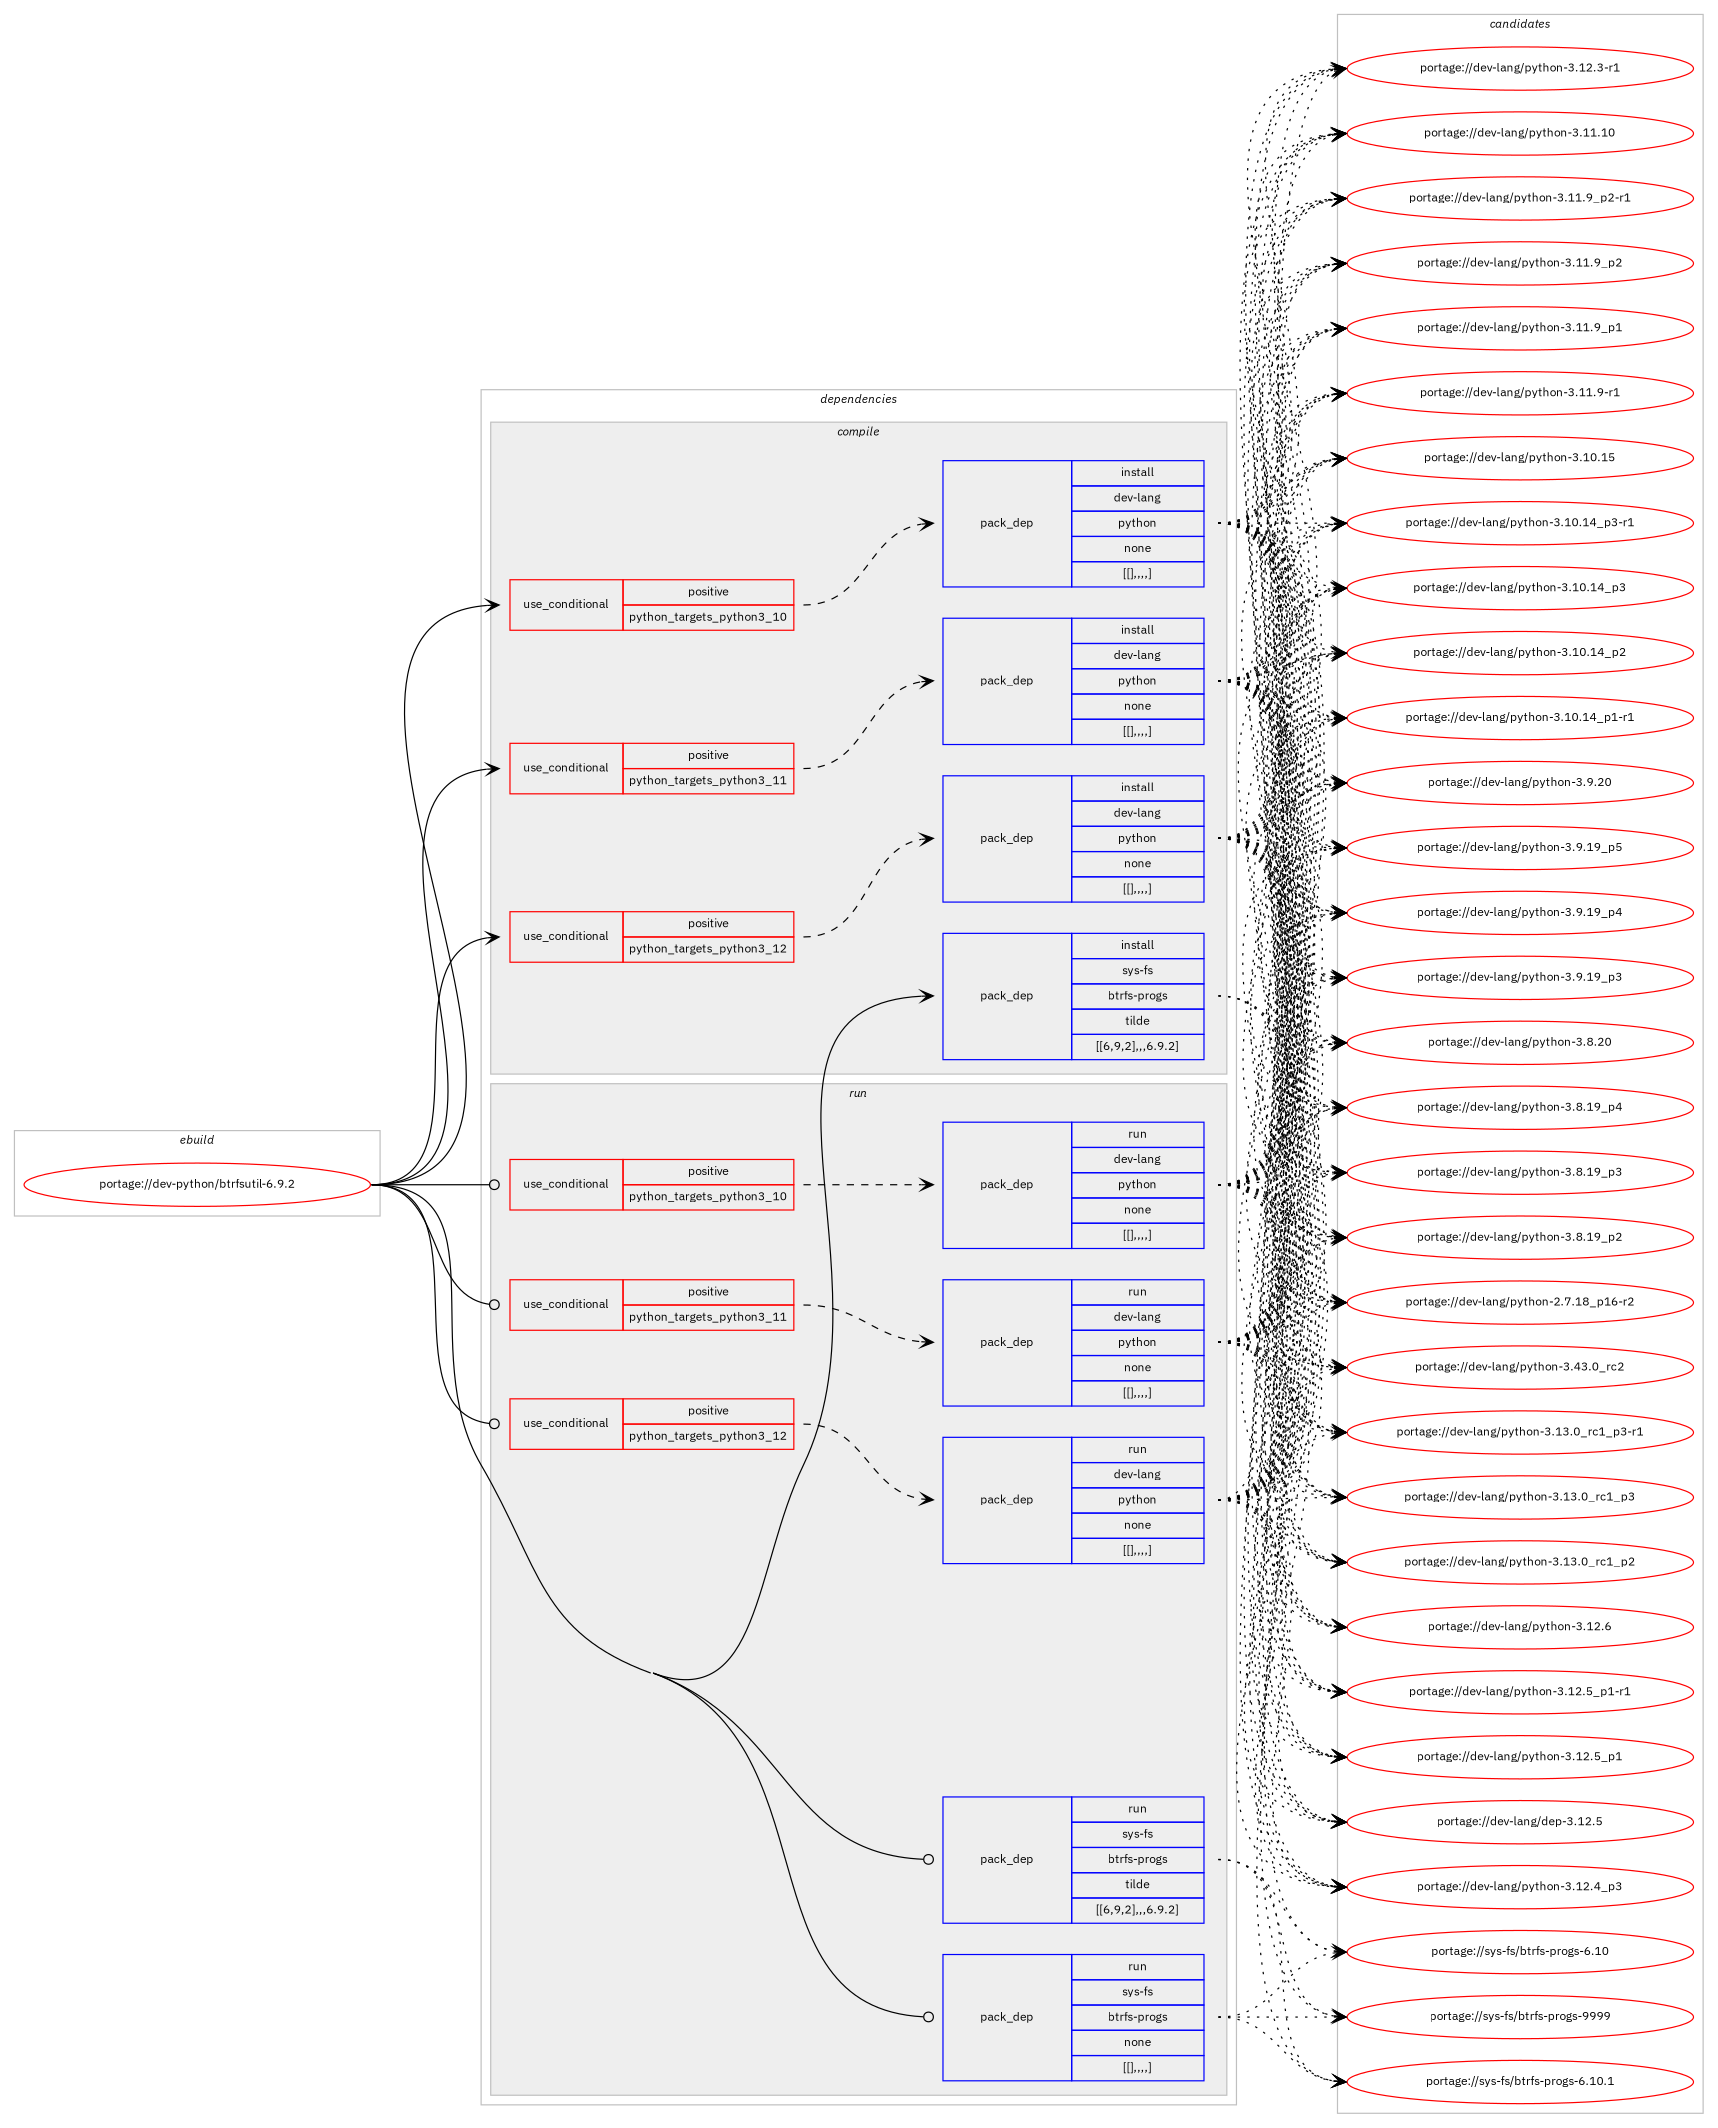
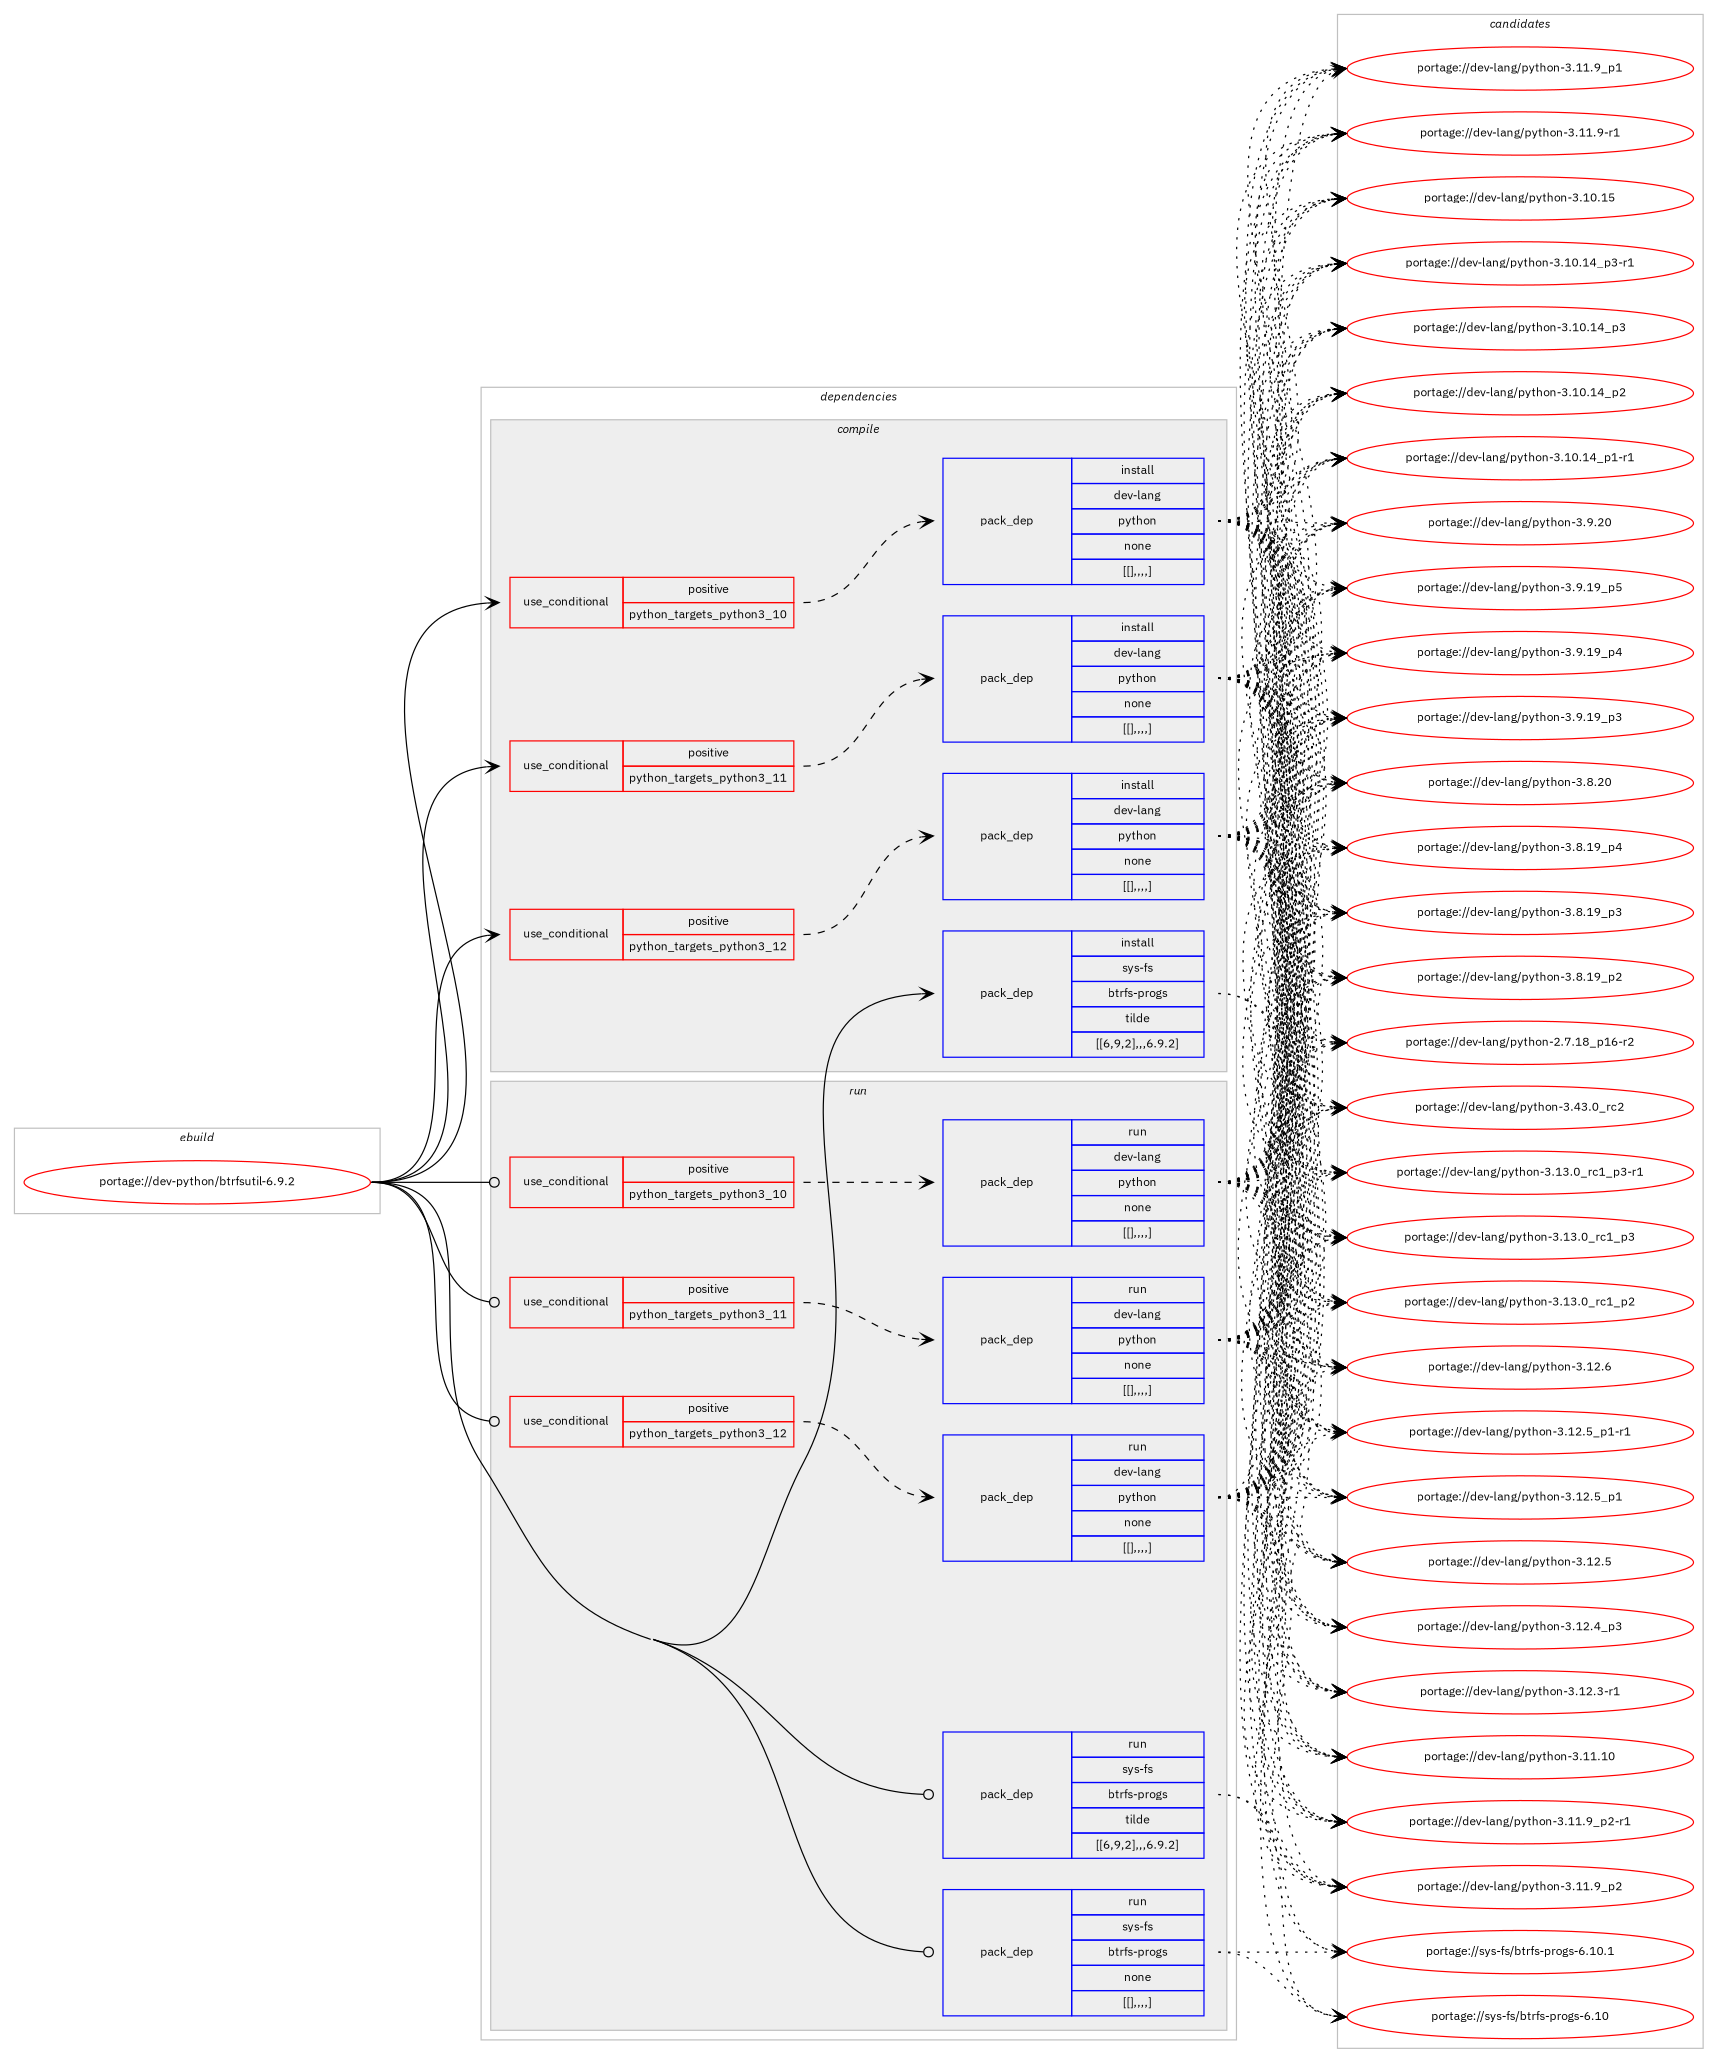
(1520, 1822) -> (1520, 1562)
(1520, 2017) -> none
